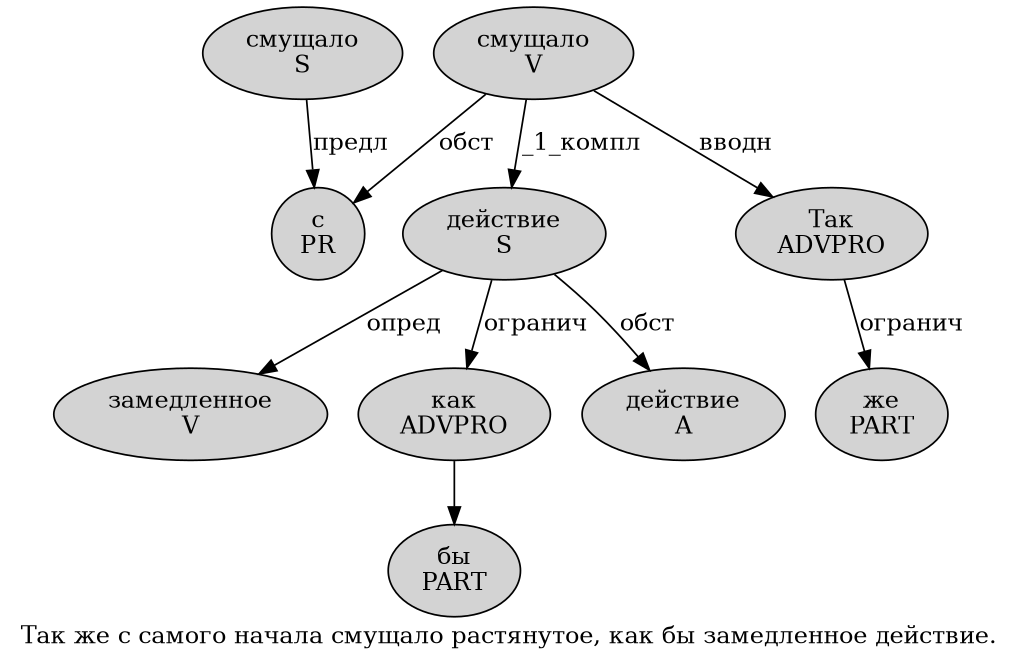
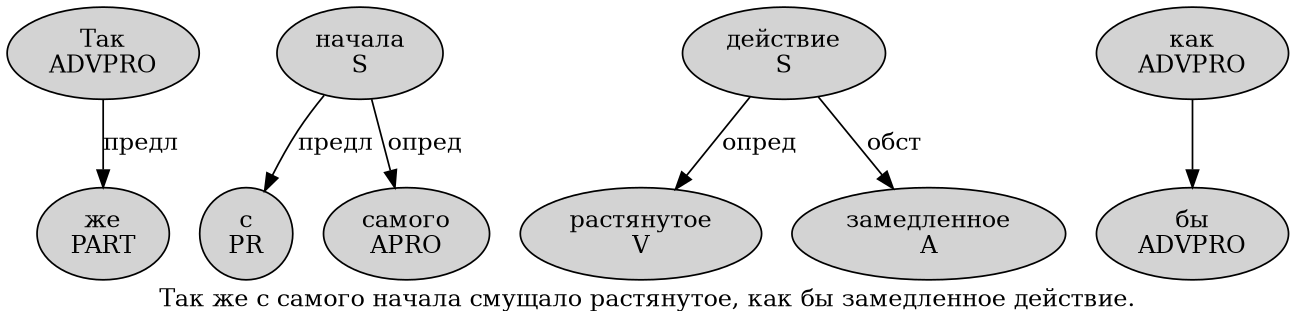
(303, 53) -> (360, 53)
(534, 53) -> none
none -> (407, 234)
(482, 315) -> none
(912, 324) -> (141, 143)
(191, 414) -> (641, 234)
(684, 414) -> (929, 234)
(454, 571) -> (1192, 234)
